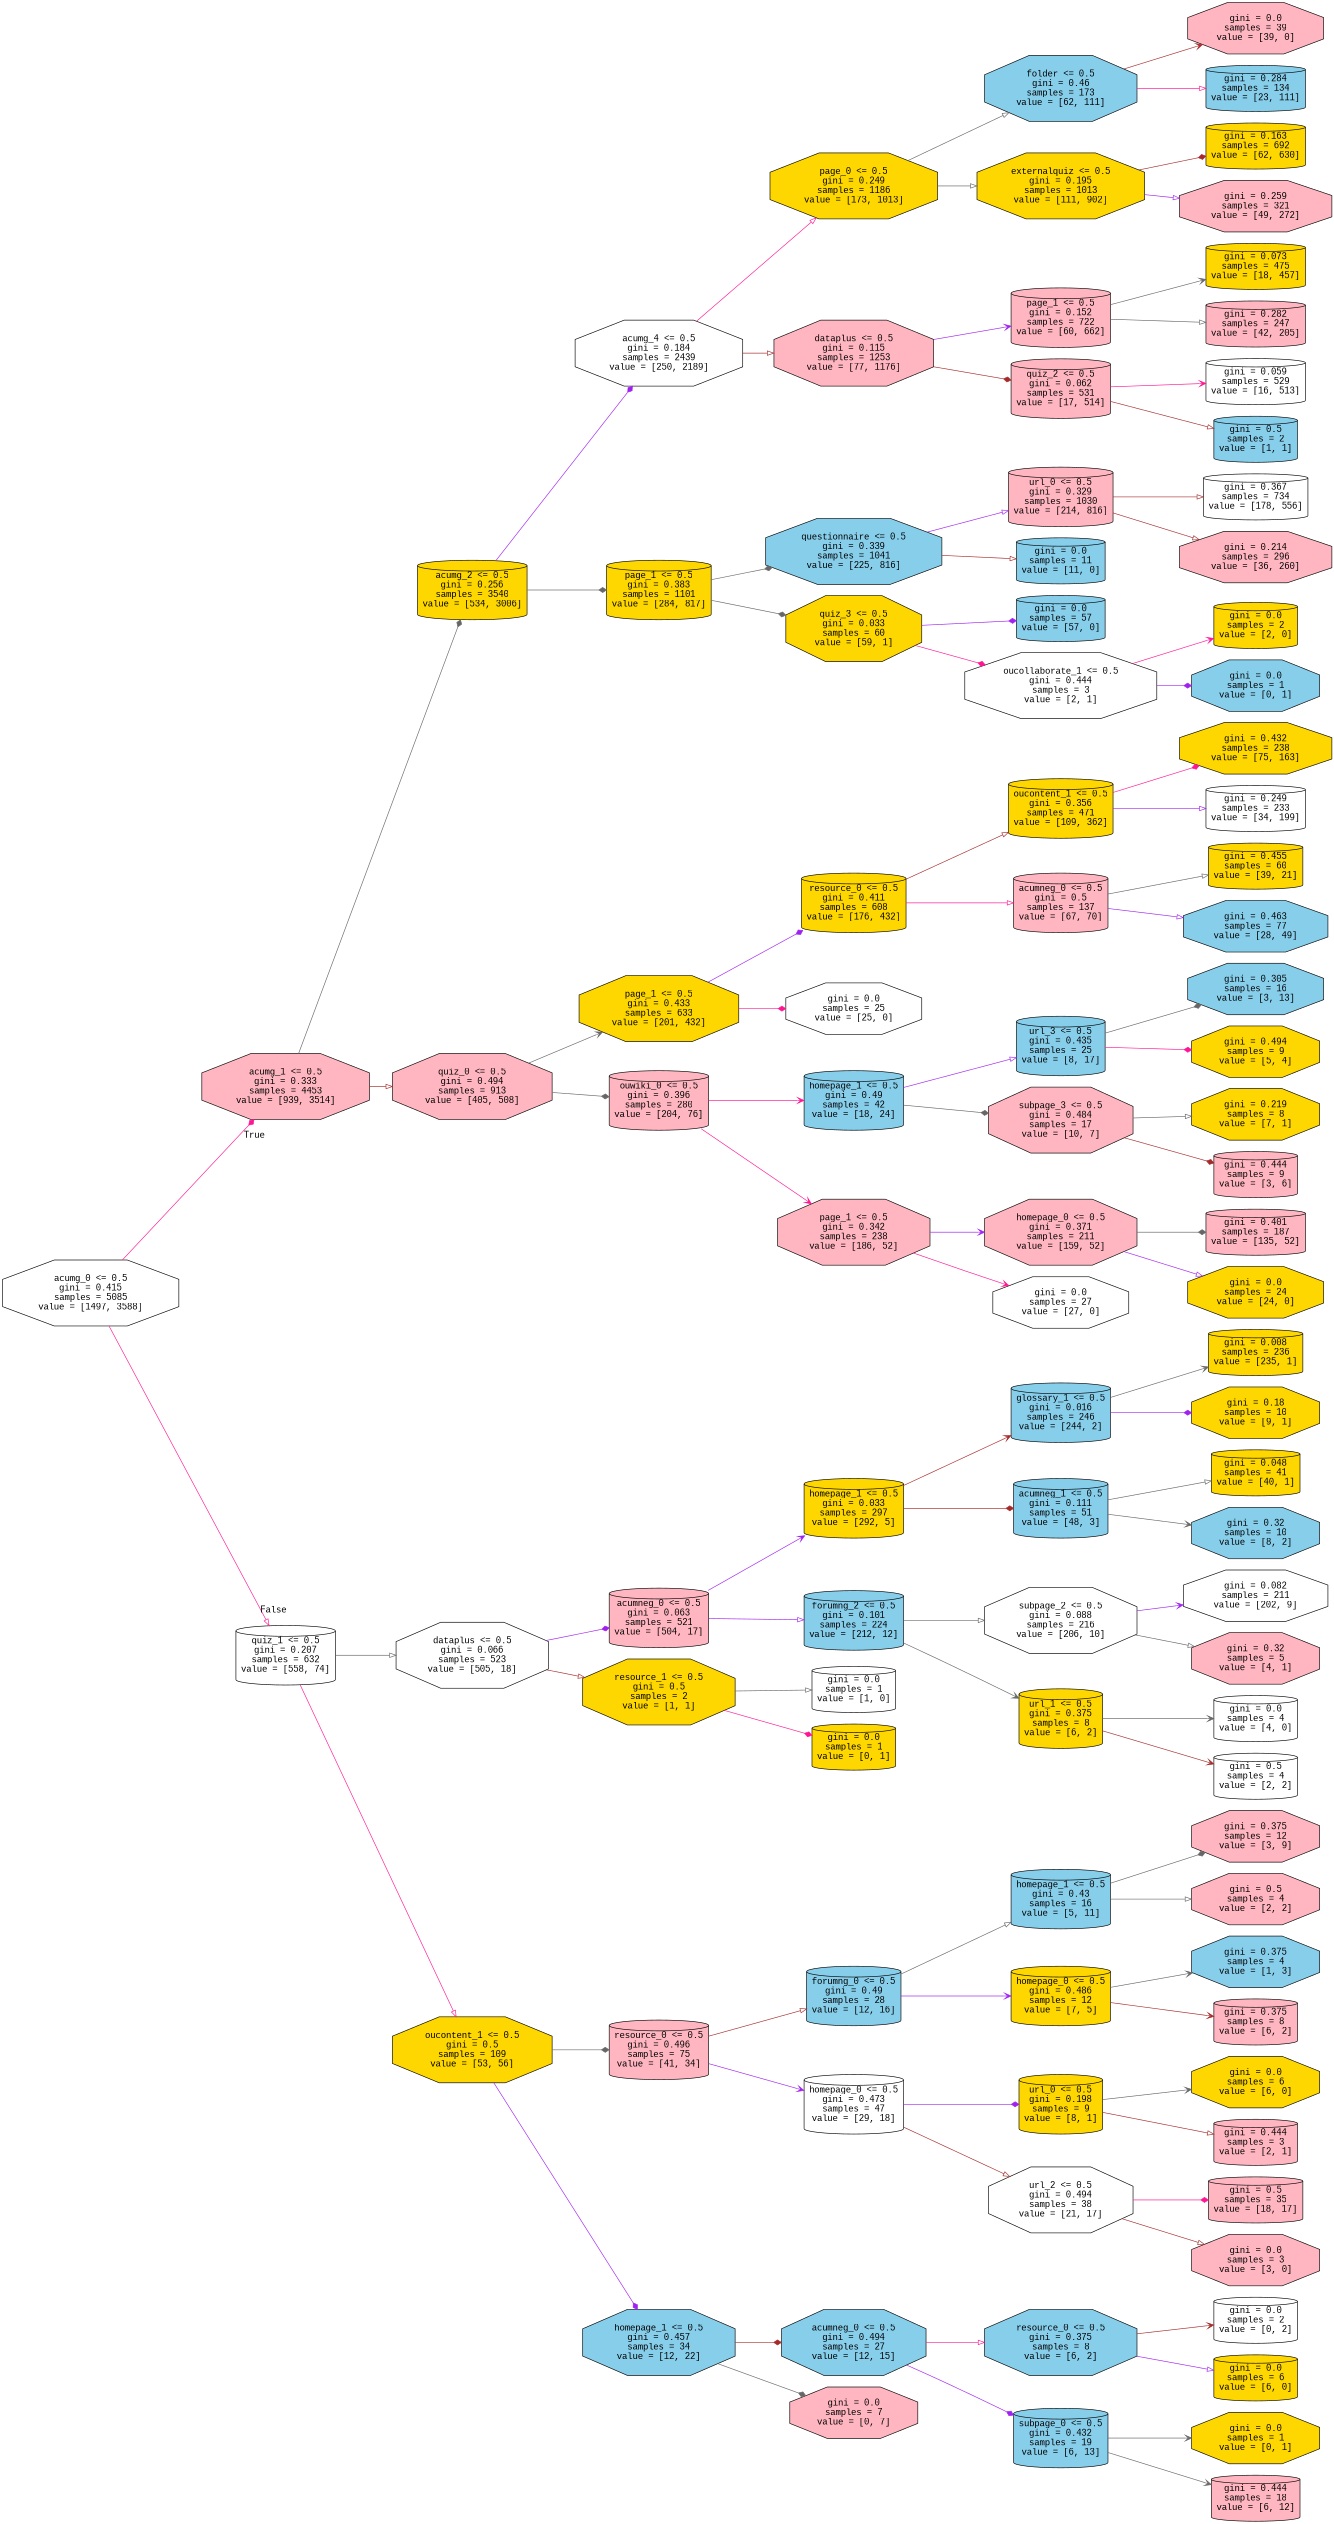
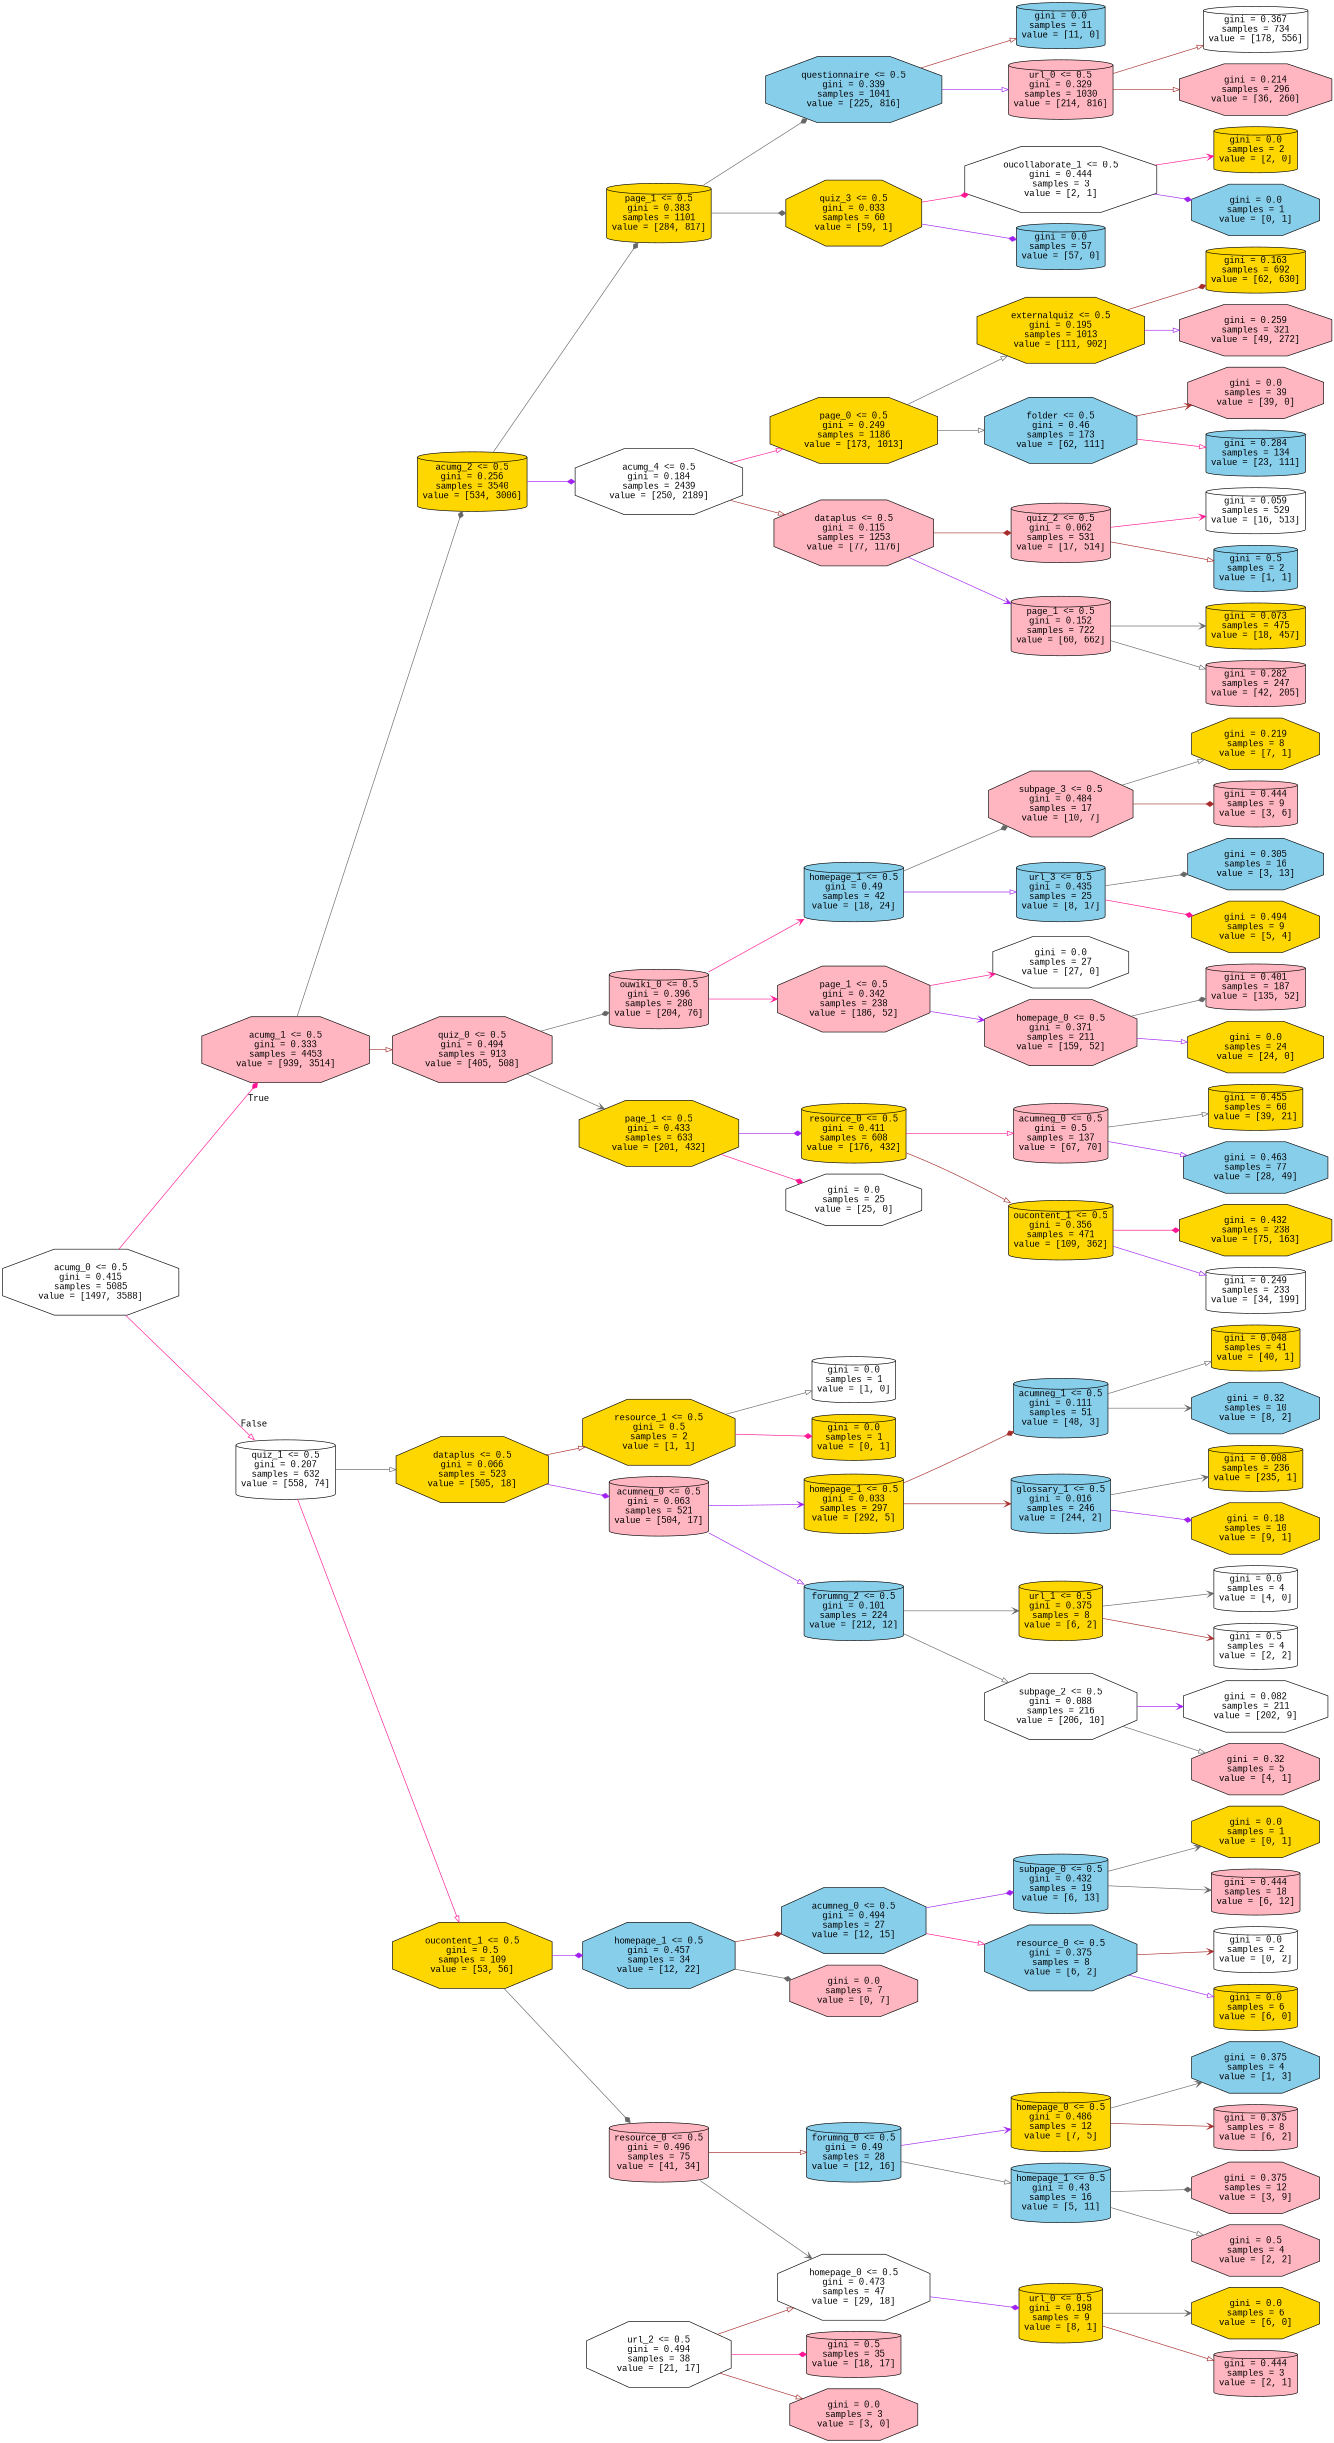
(472, 1655) -> (472, 1470)
(753, 2076) -> (753, 2218)
(854, 2104) -> (854, 2287)
(954, 2150) -> (752, 2322)
